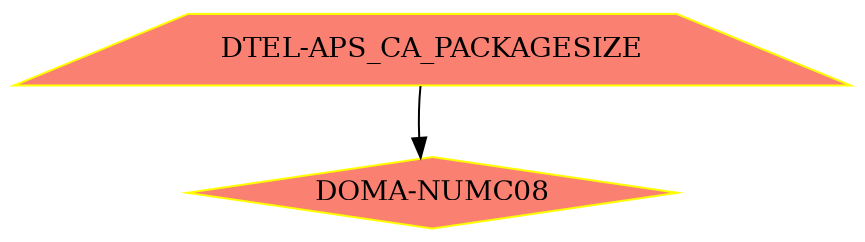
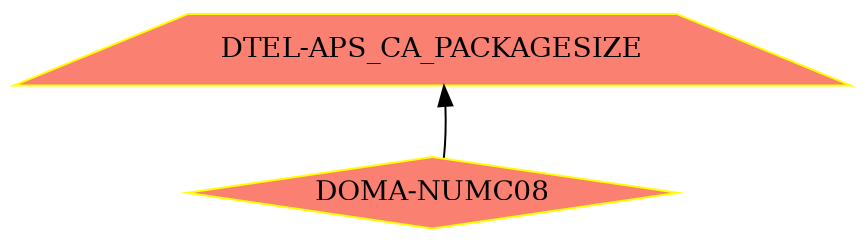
(419, 112) -> (446, 132)
